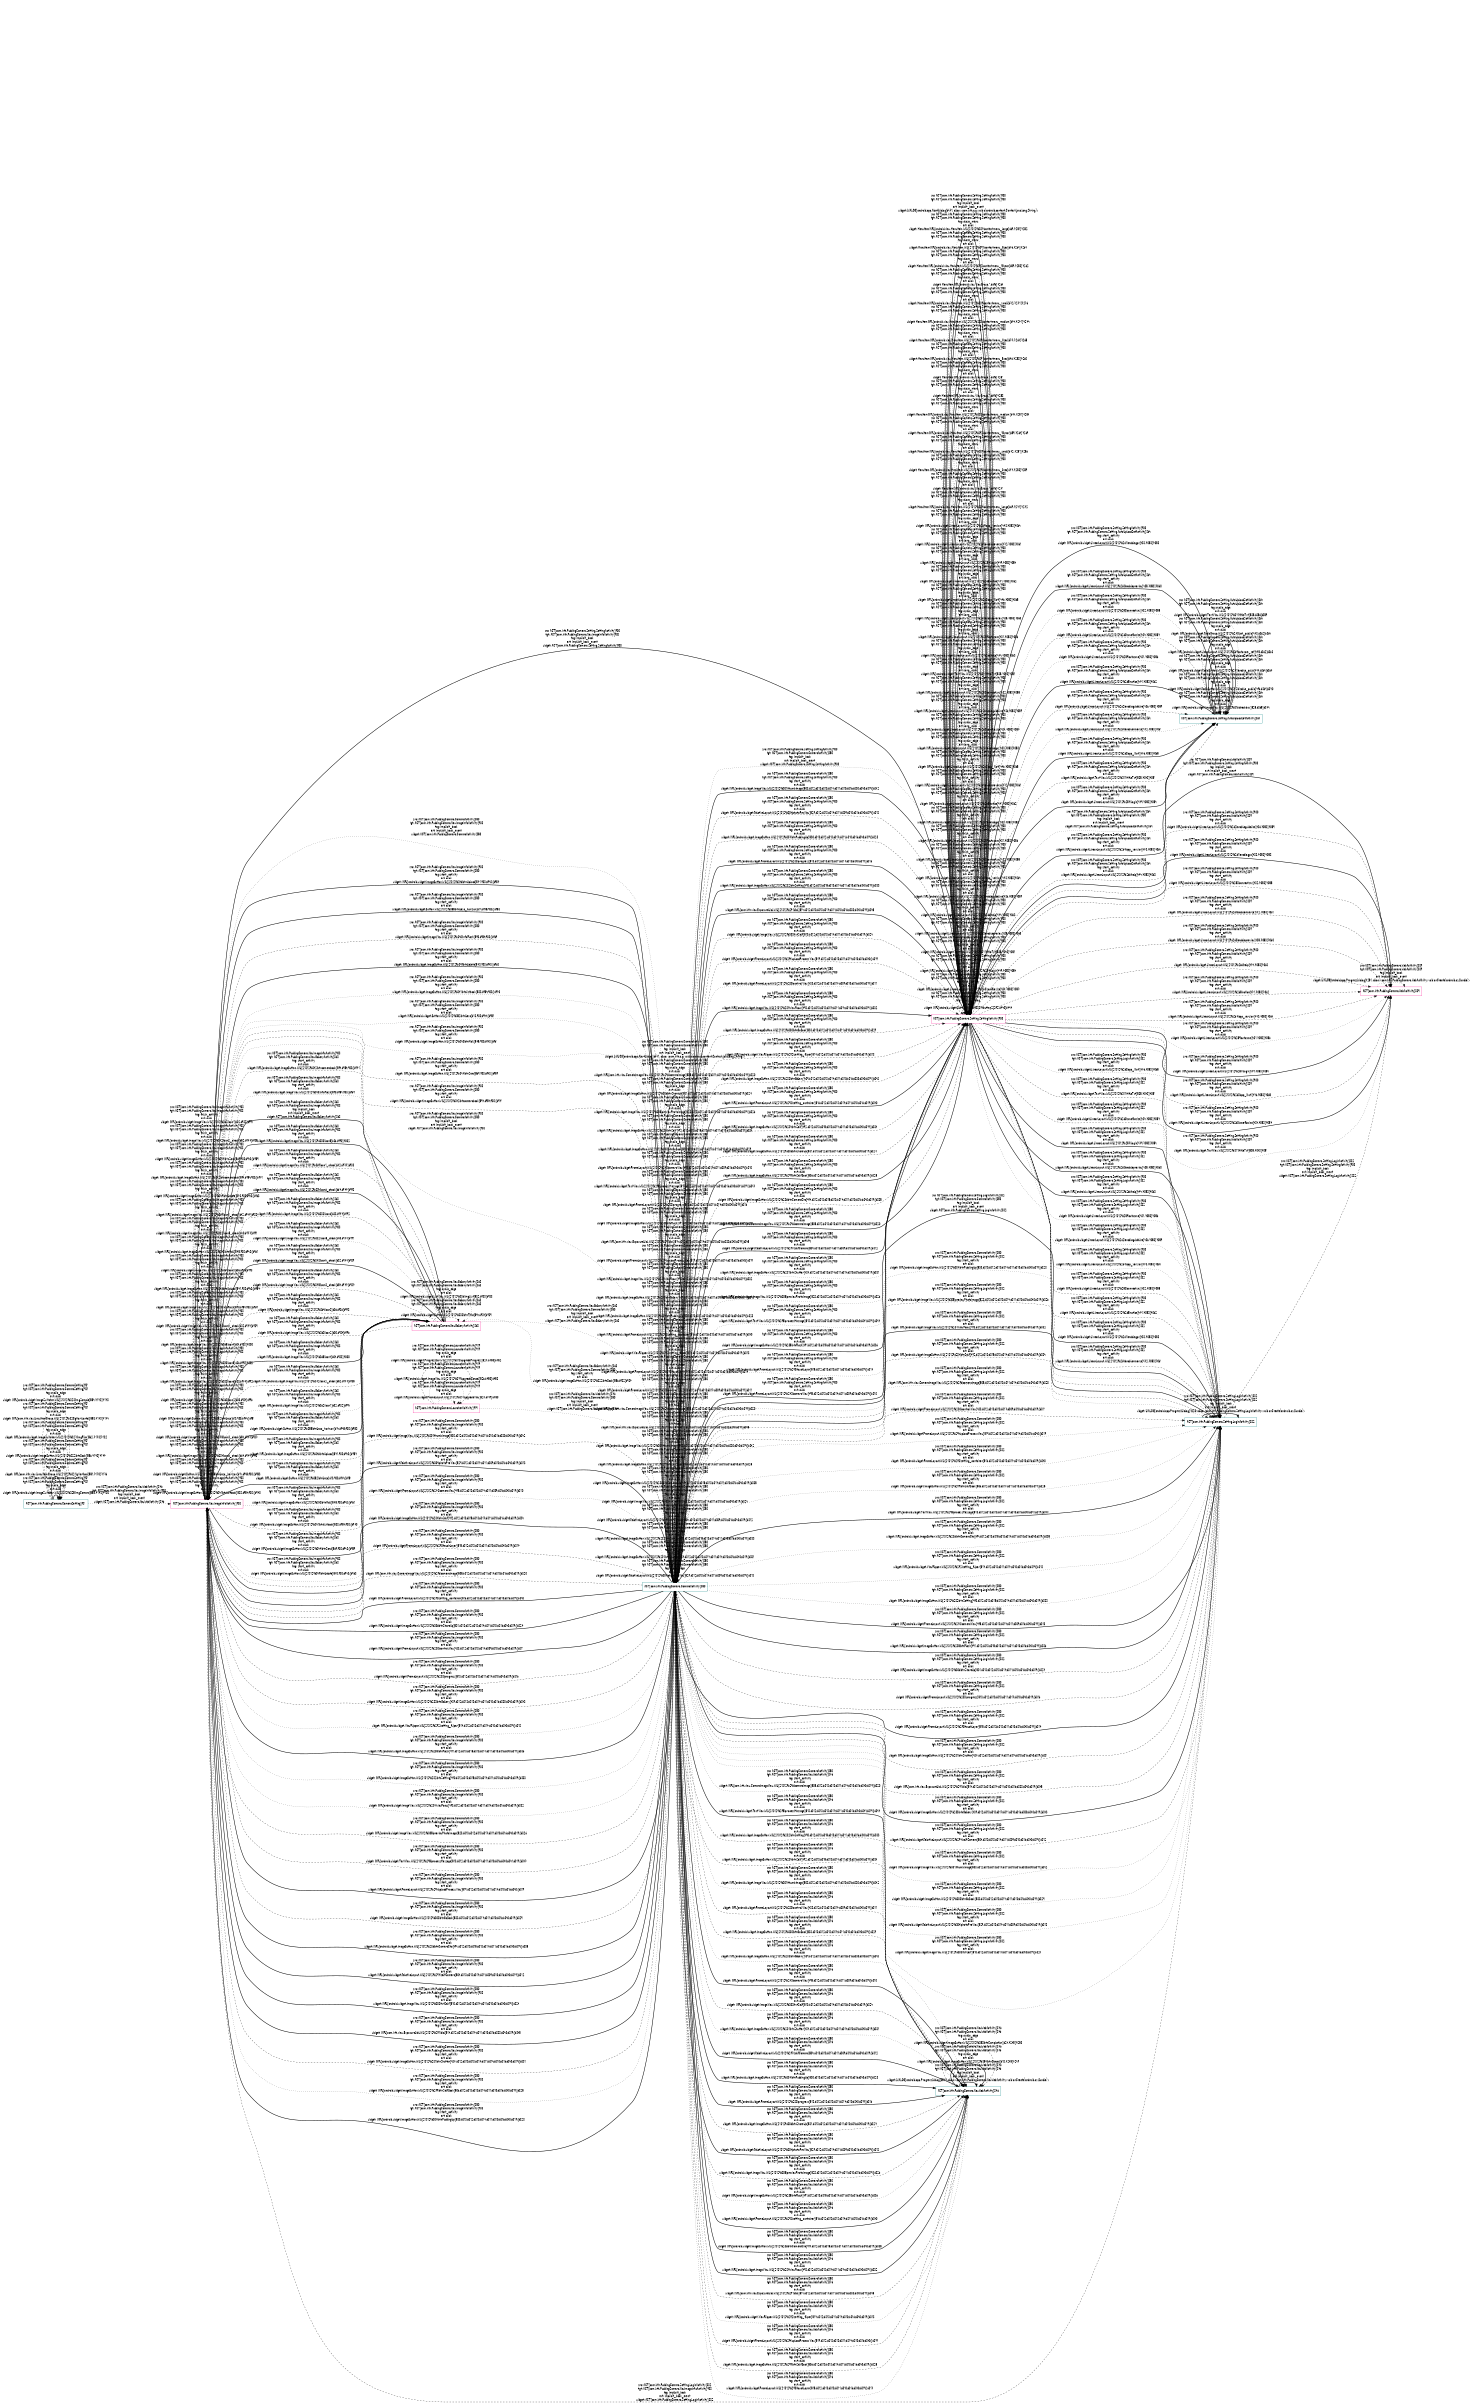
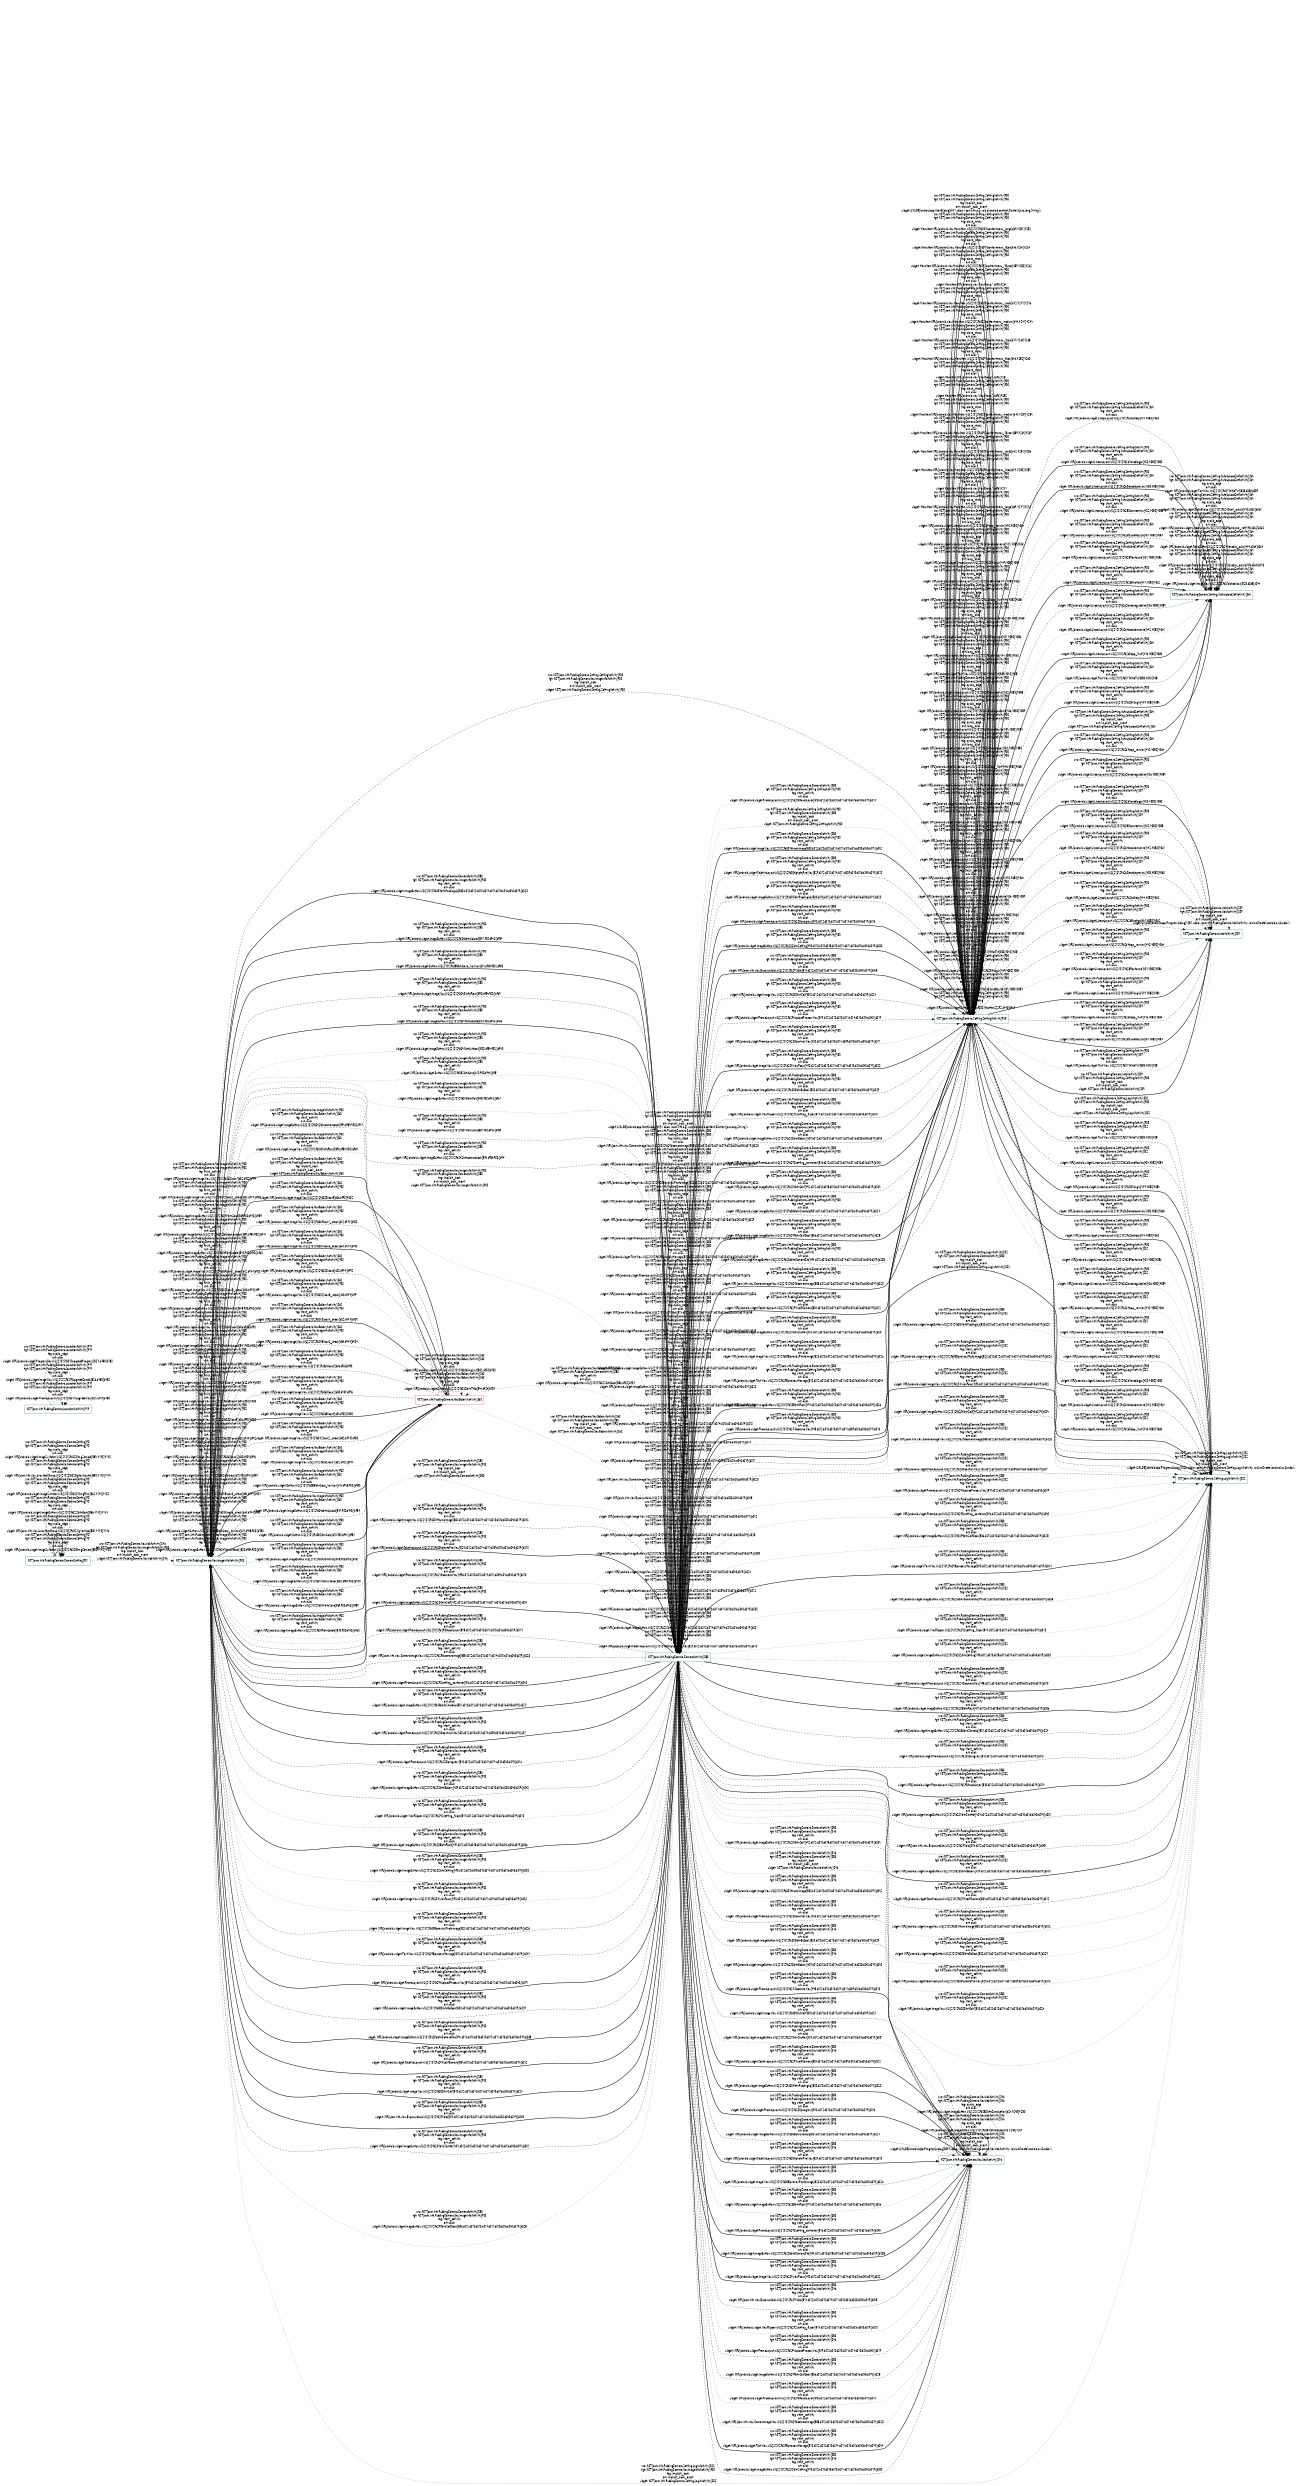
(379, 728) -> (371, 792)
(1069, 831) -> (1044, 751)
(1391, 991) -> (1212, 934)
(968, 1019) -> (971, 1019)
(1339, 1220) -> (1184, 1181)
(446, 1408) -> (58, 1409)
(631, 1432) -> (848, 1870)
(207, 1504) -> (210, 1561)
(735, 2402) -> (736, 2483)
